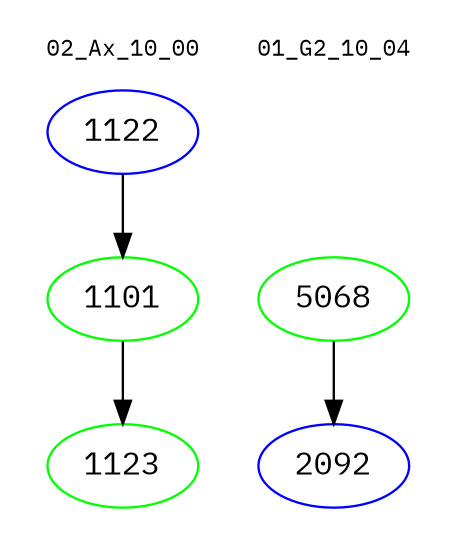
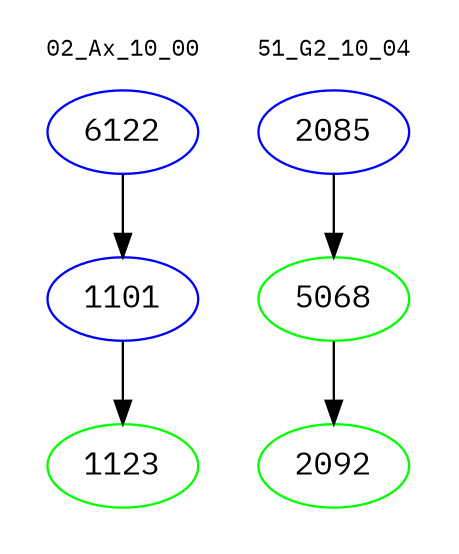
(335, 50) -> (335, 50)
(123, 132) -> (123, 132)
none -> (334, 132)
(123, 299) -> (123, 299)
(334, 466) -> (334, 466)
